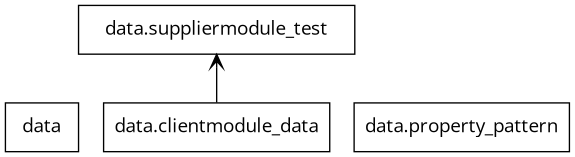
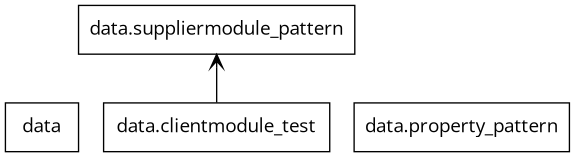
(217, 30) -> (217, 30)
(217, 127) -> (217, 127)
